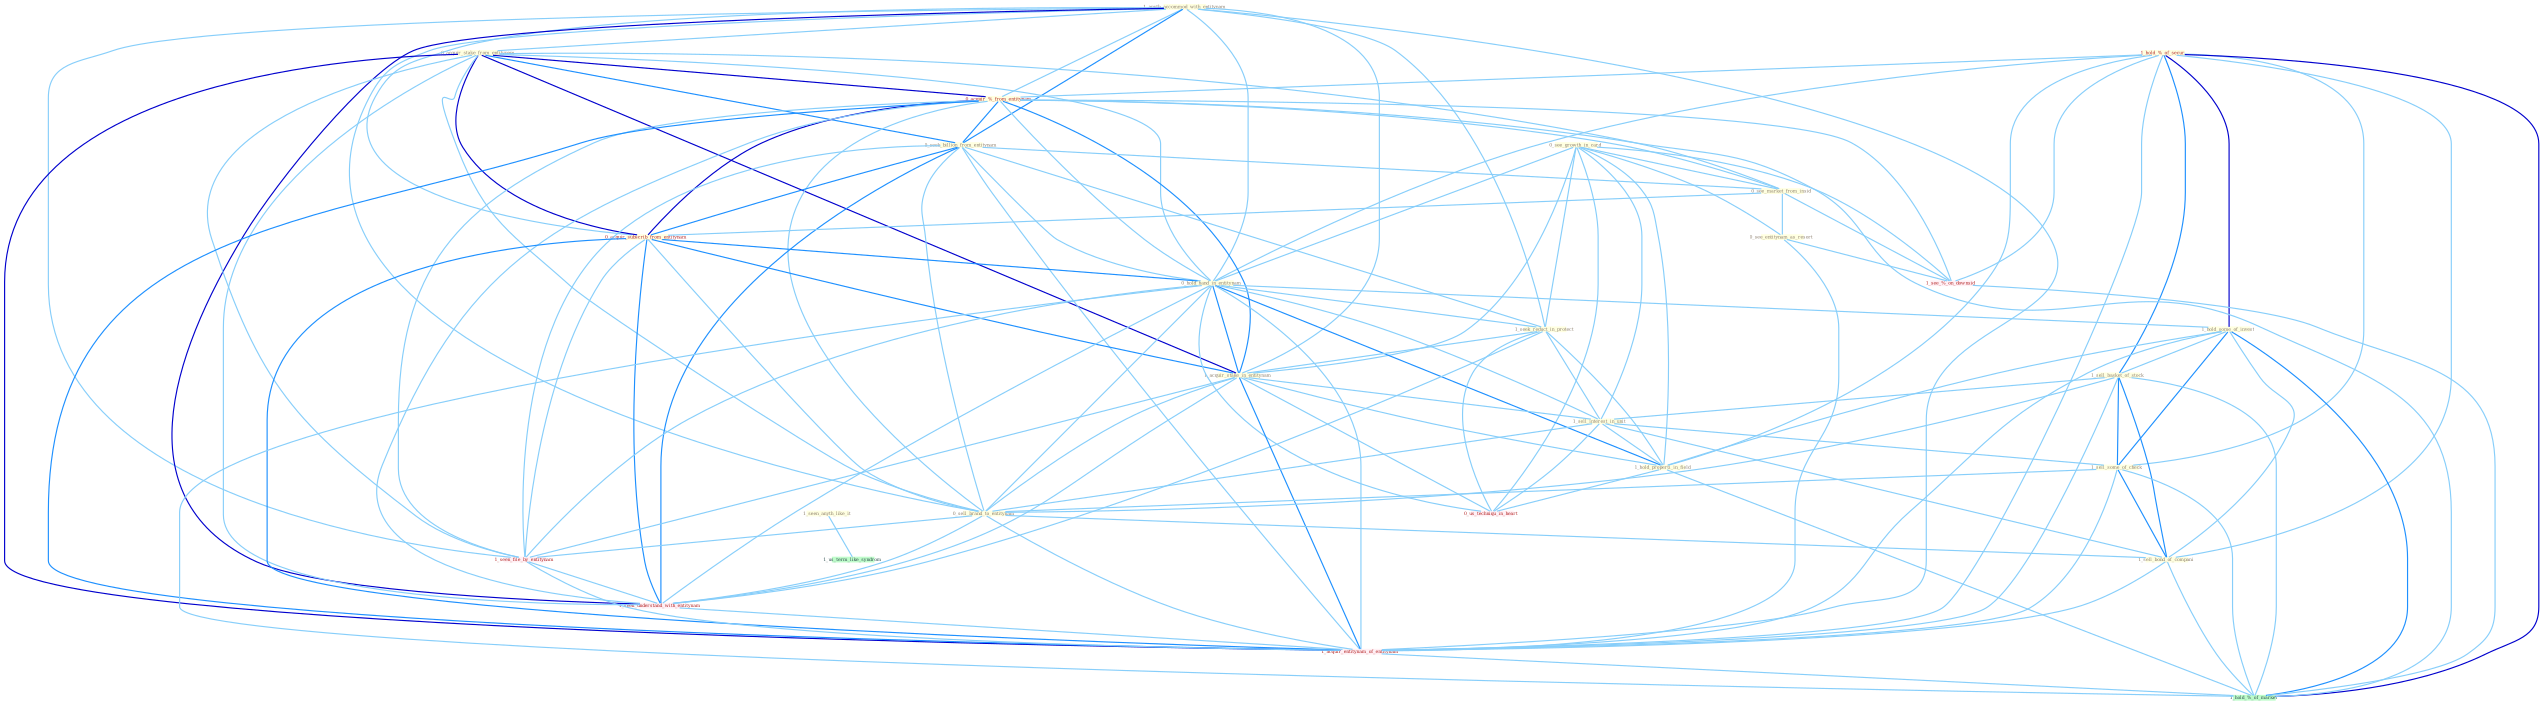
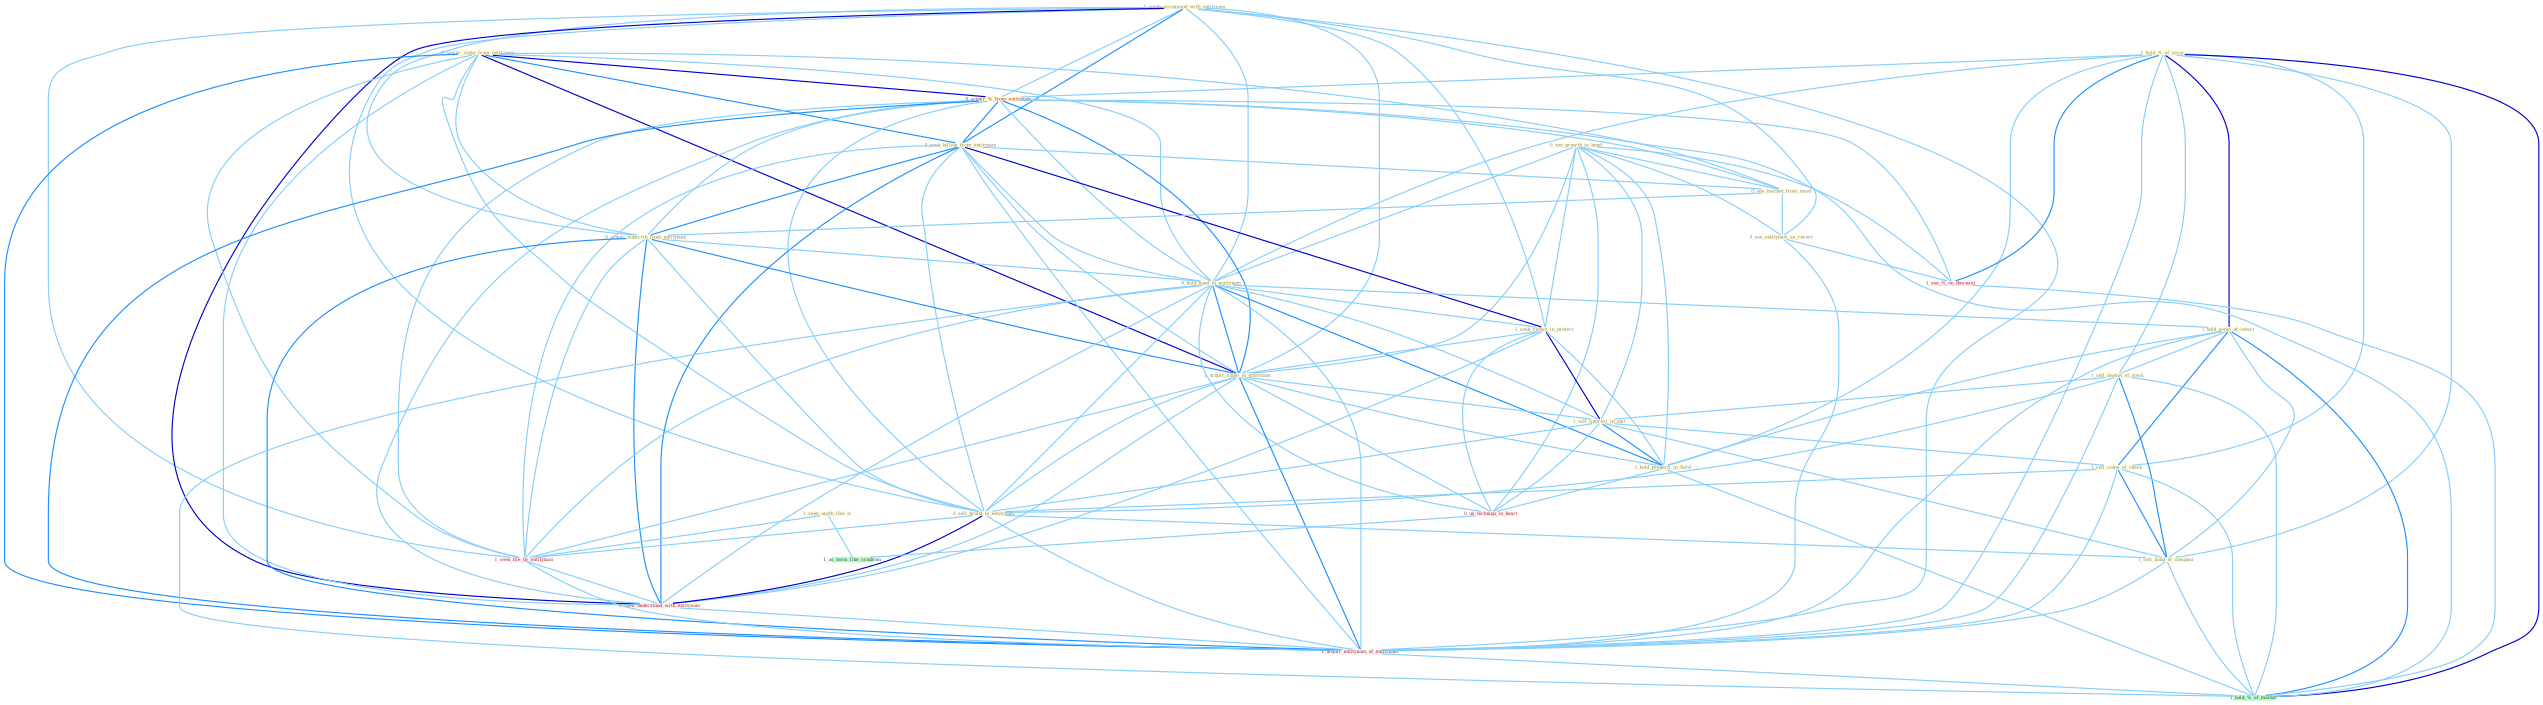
(832, 30) -> (1553, 69)
(2163, 53) -> (2163, 53)
(1576, 145) -> (1576, 145)
(2054, 165) -> (2054, 165)
(723, 166) -> (723, 166)
(499, 184) -> (499, 184)
(2183, 219) -> (2183, 219)
(647, 237) -> (647, 237)
(1253, 237) -> (1253, 237)
(1879, 244) -> none
(916, 259) -> (916, 259)
none -> (1074, 263)
(1570, 371) -> (1570, 371)
(2118, 421) -> none
(1632, 445) -> (1632, 445)
none -> (677, 537)
none -> (1173, 537)
(902, 555) -> (832, 576)
(91, 590) -> (91, 590)
